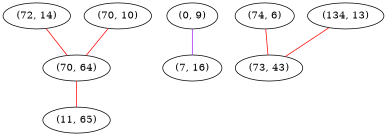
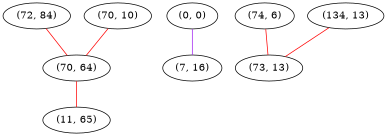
(37, 16) -> (37, 16)
(192, 16) -> (192, 16)
(269, 68) -> (269, 68)
